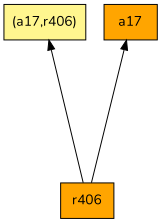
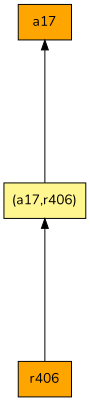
(108, 116) -> (45, 116)
